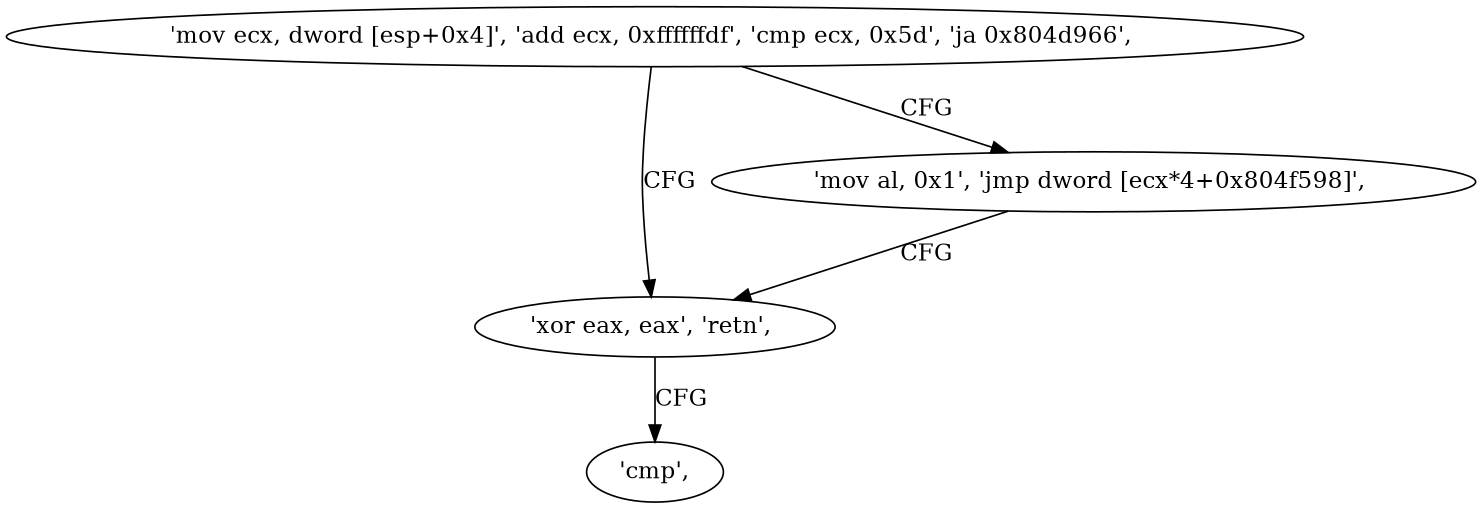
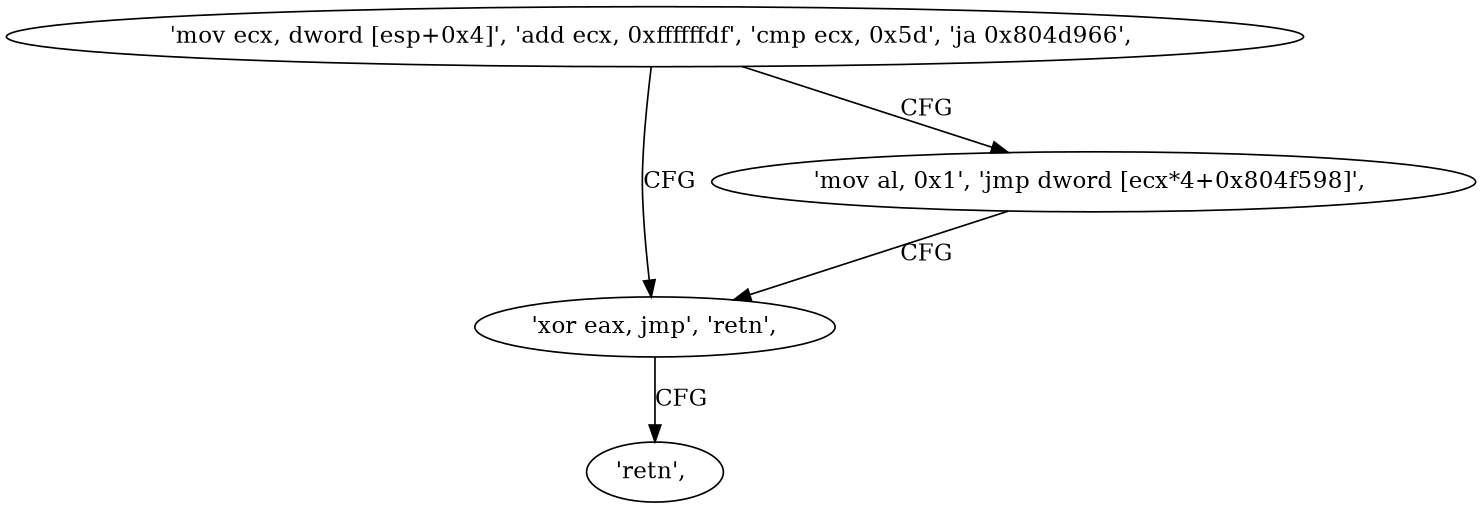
(655, 327) -> (655, 327)
(655, 472) -> (655, 472)
